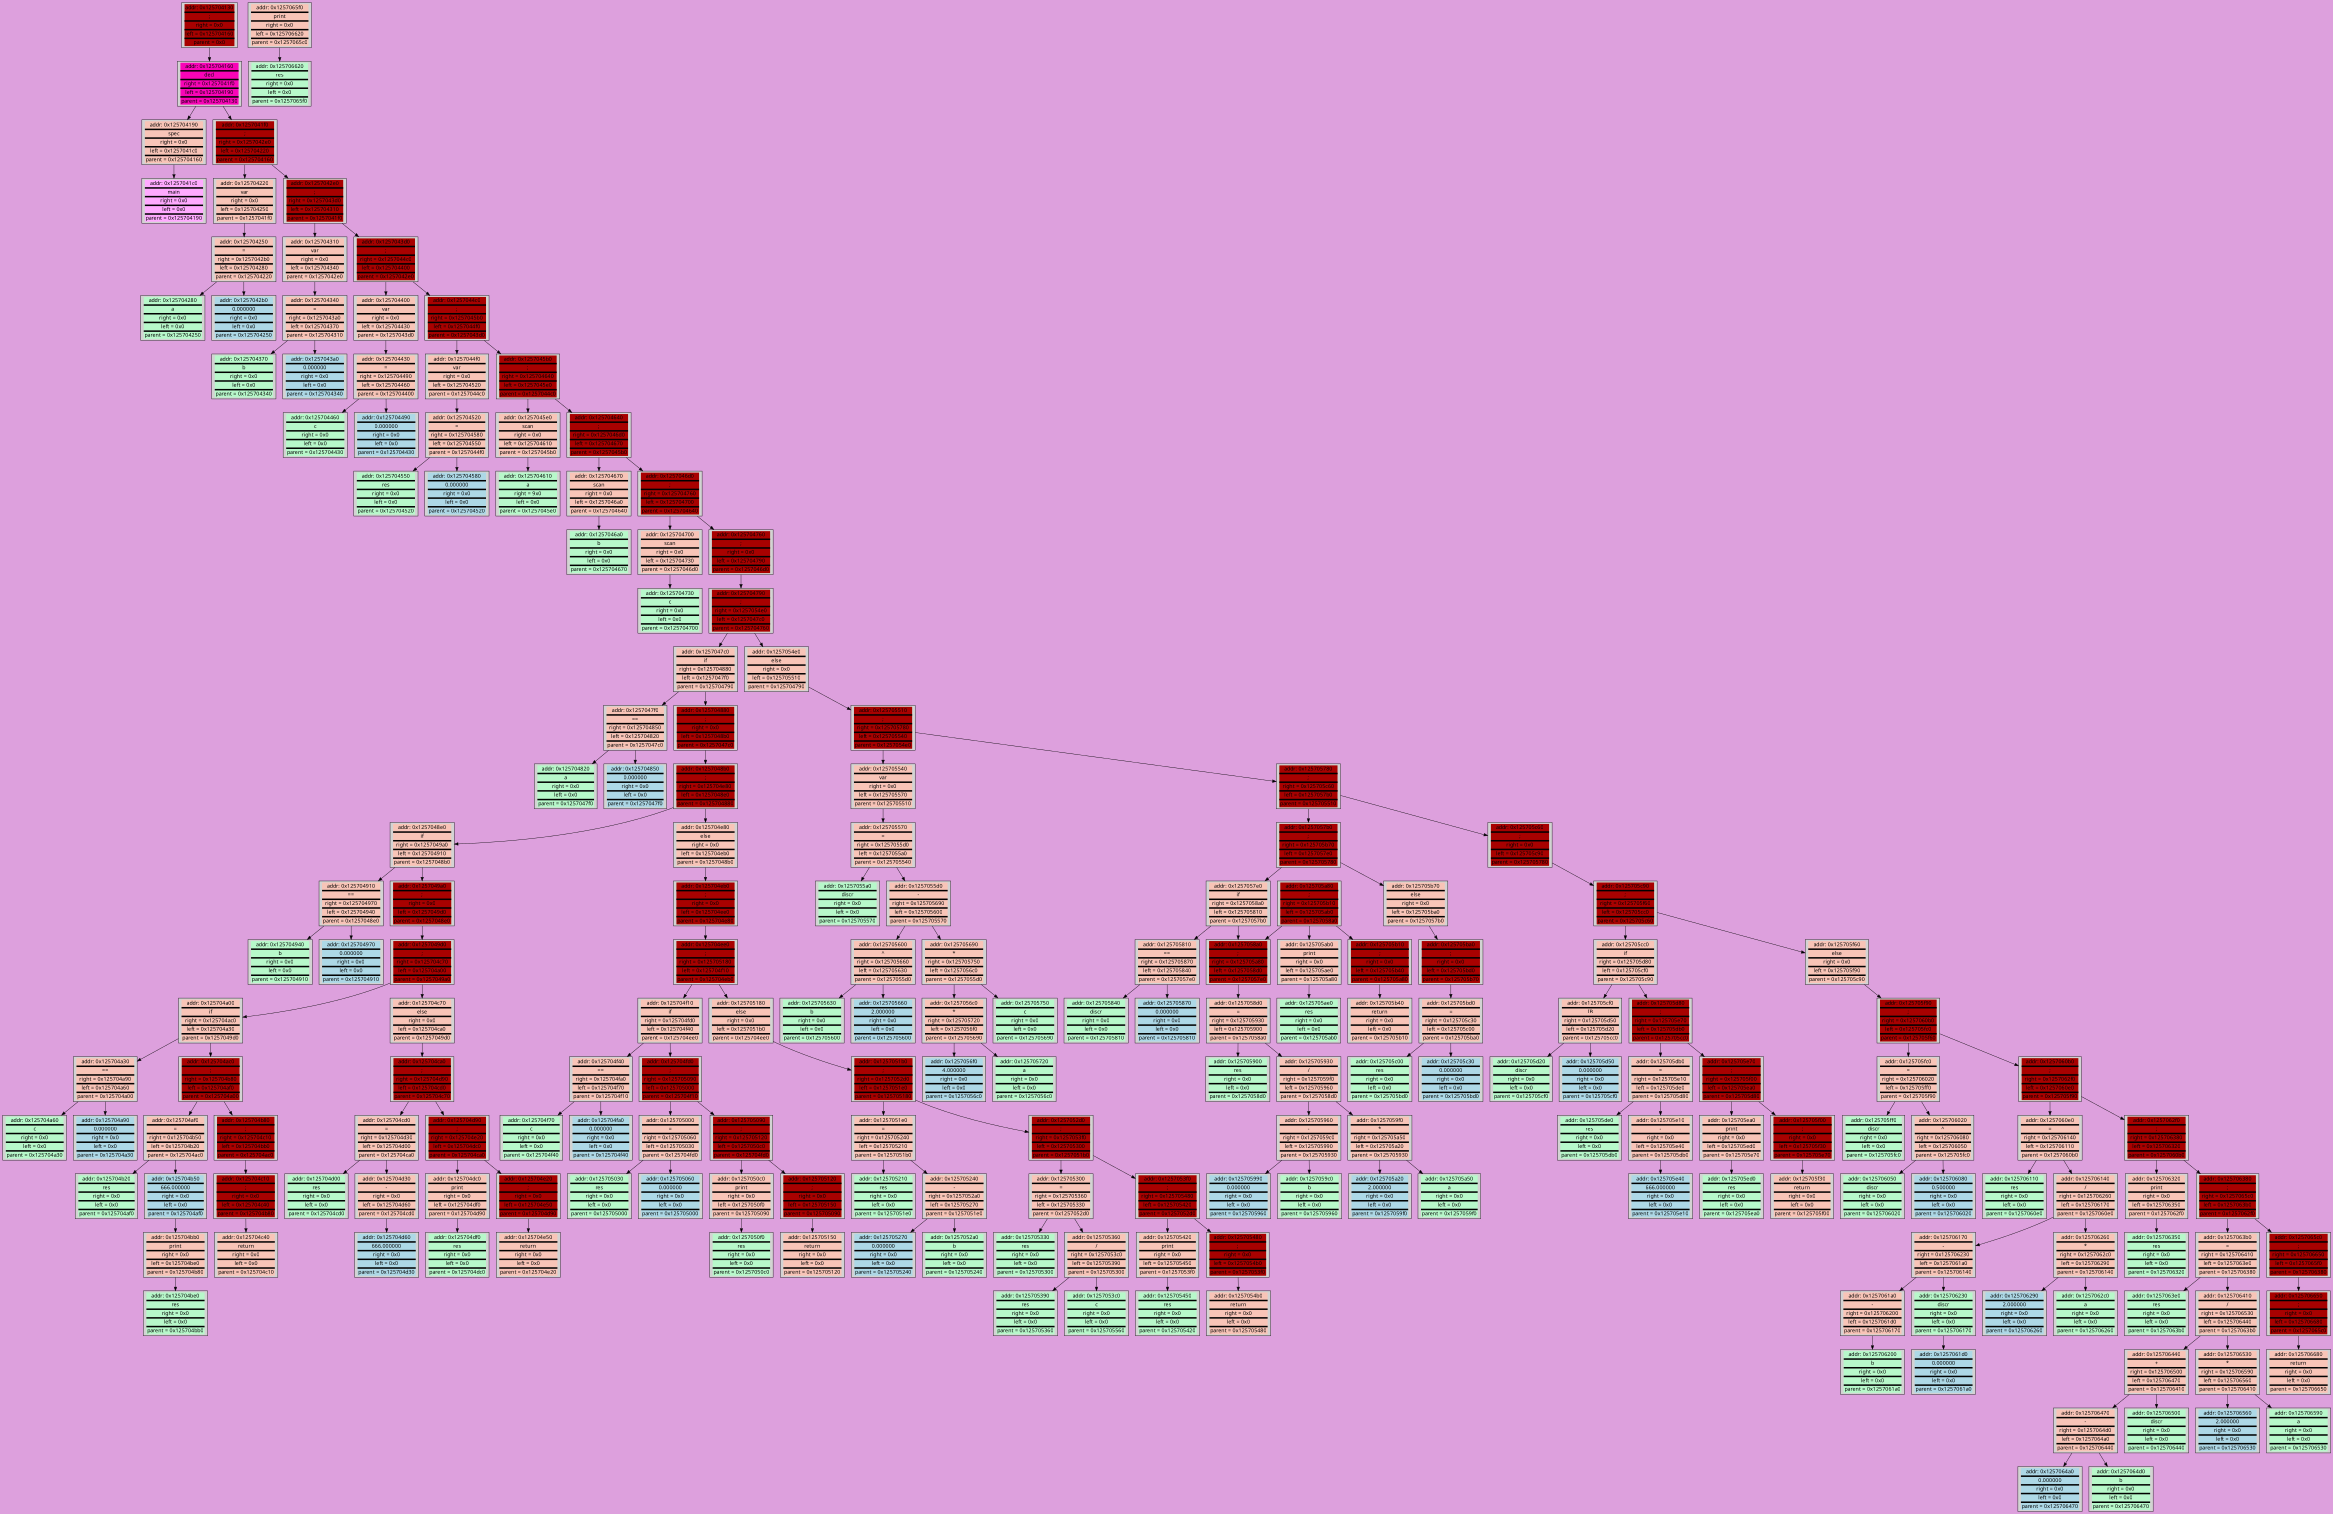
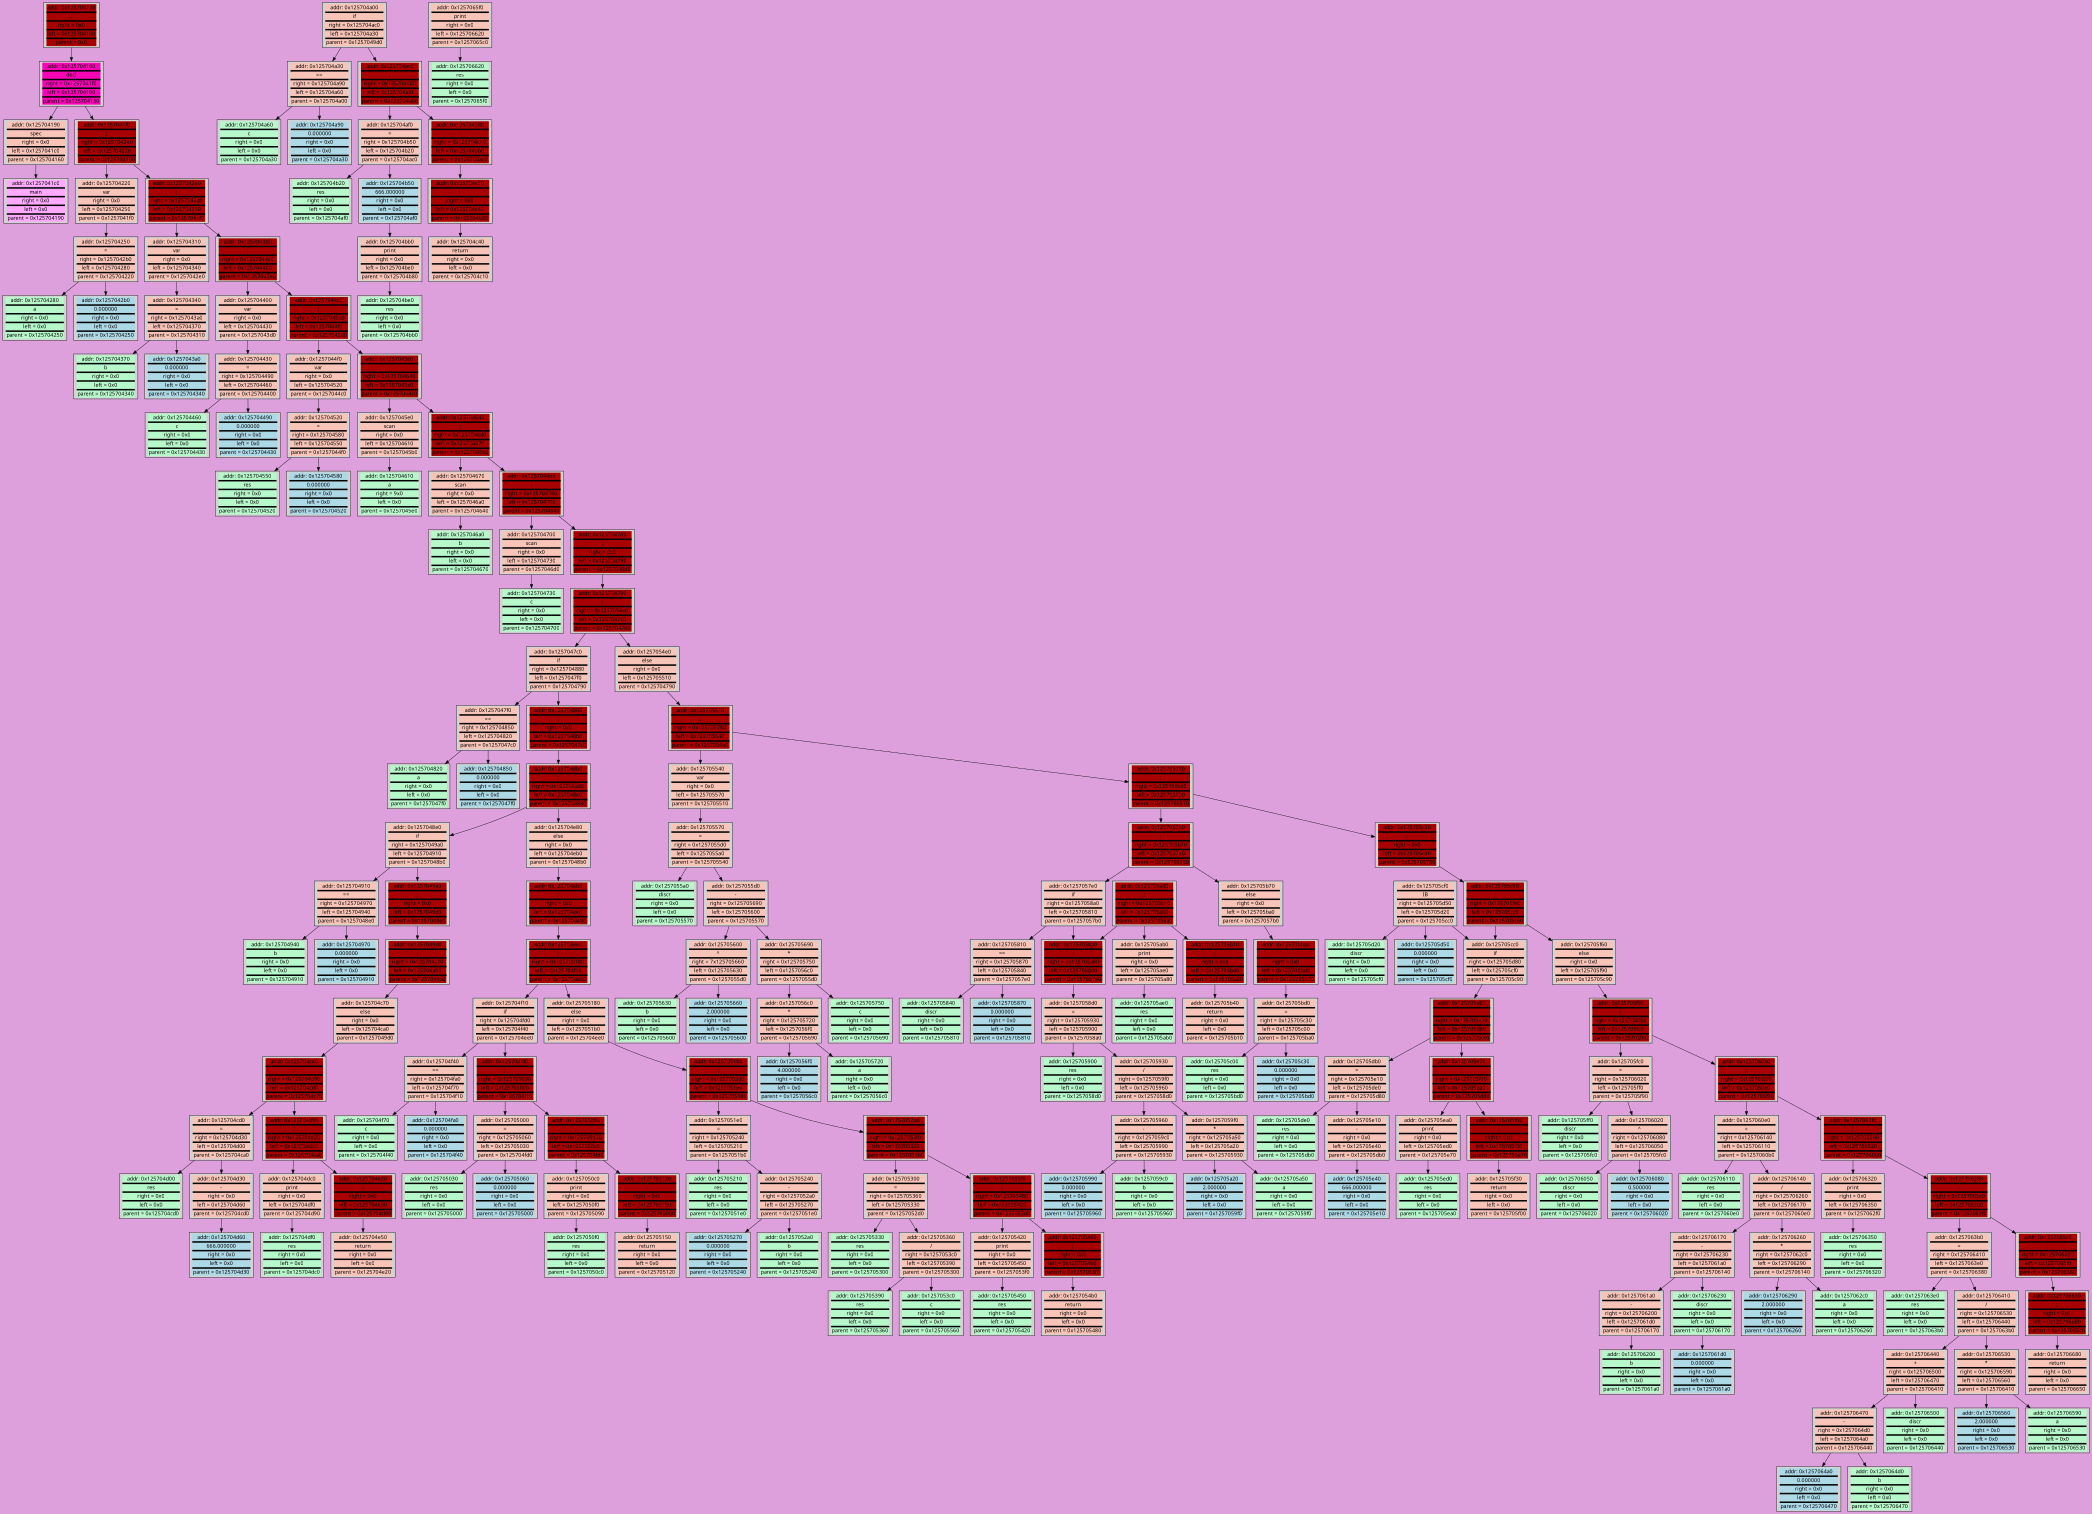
(883, 962) -> (718, 962)
(1609, 990) -> (1459, 932)
(319, 1004) -> none
